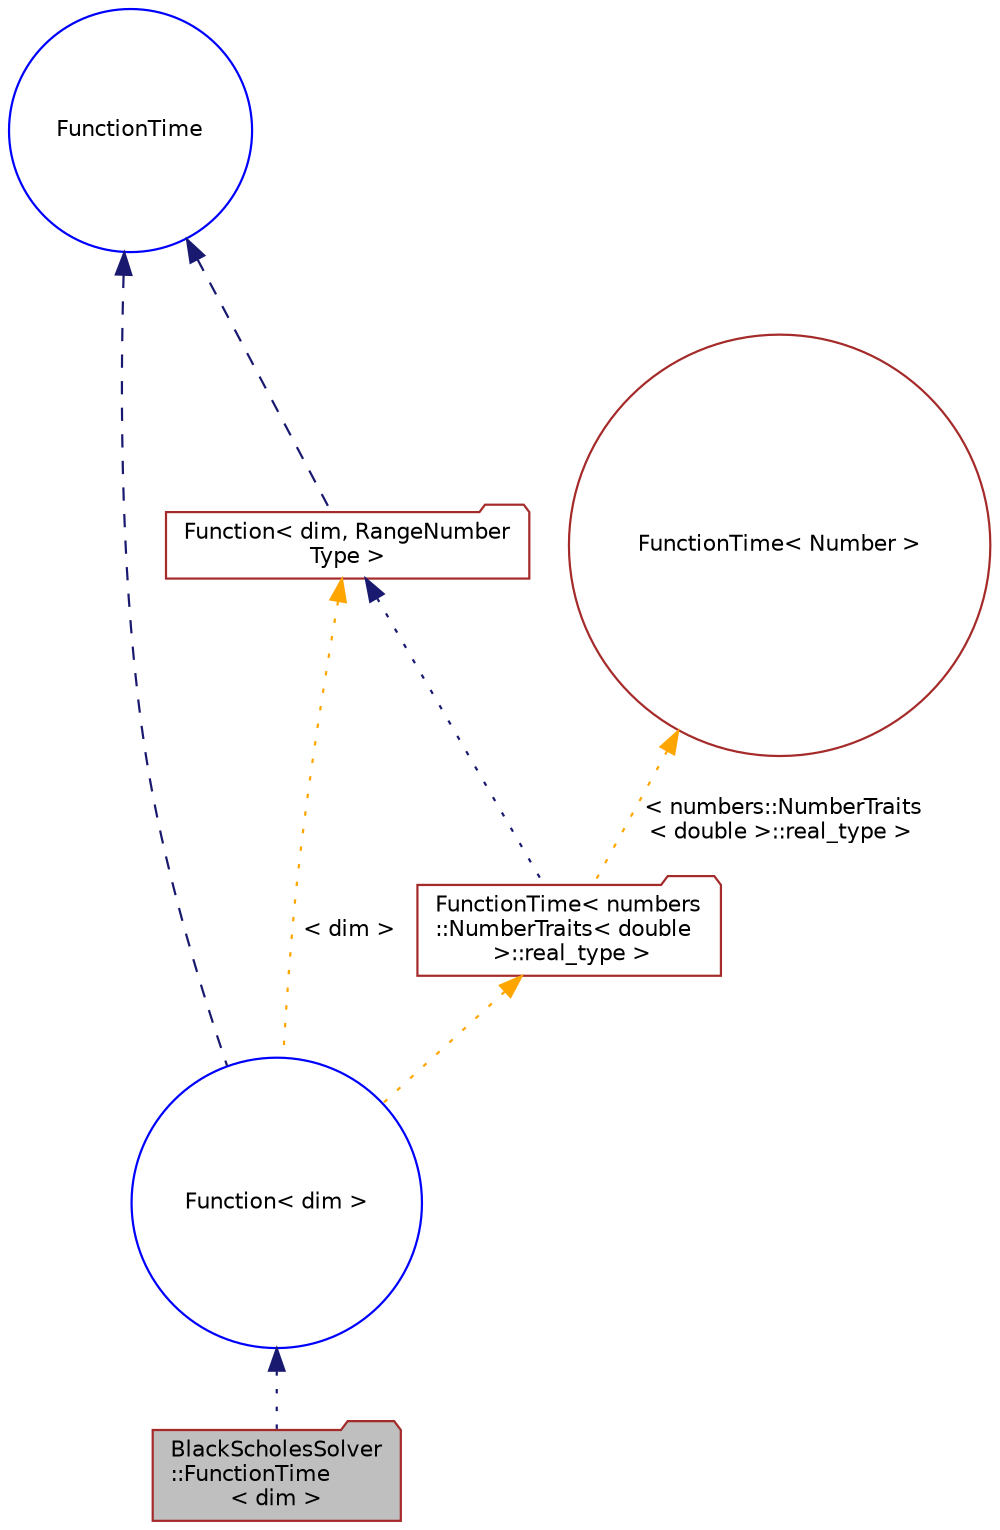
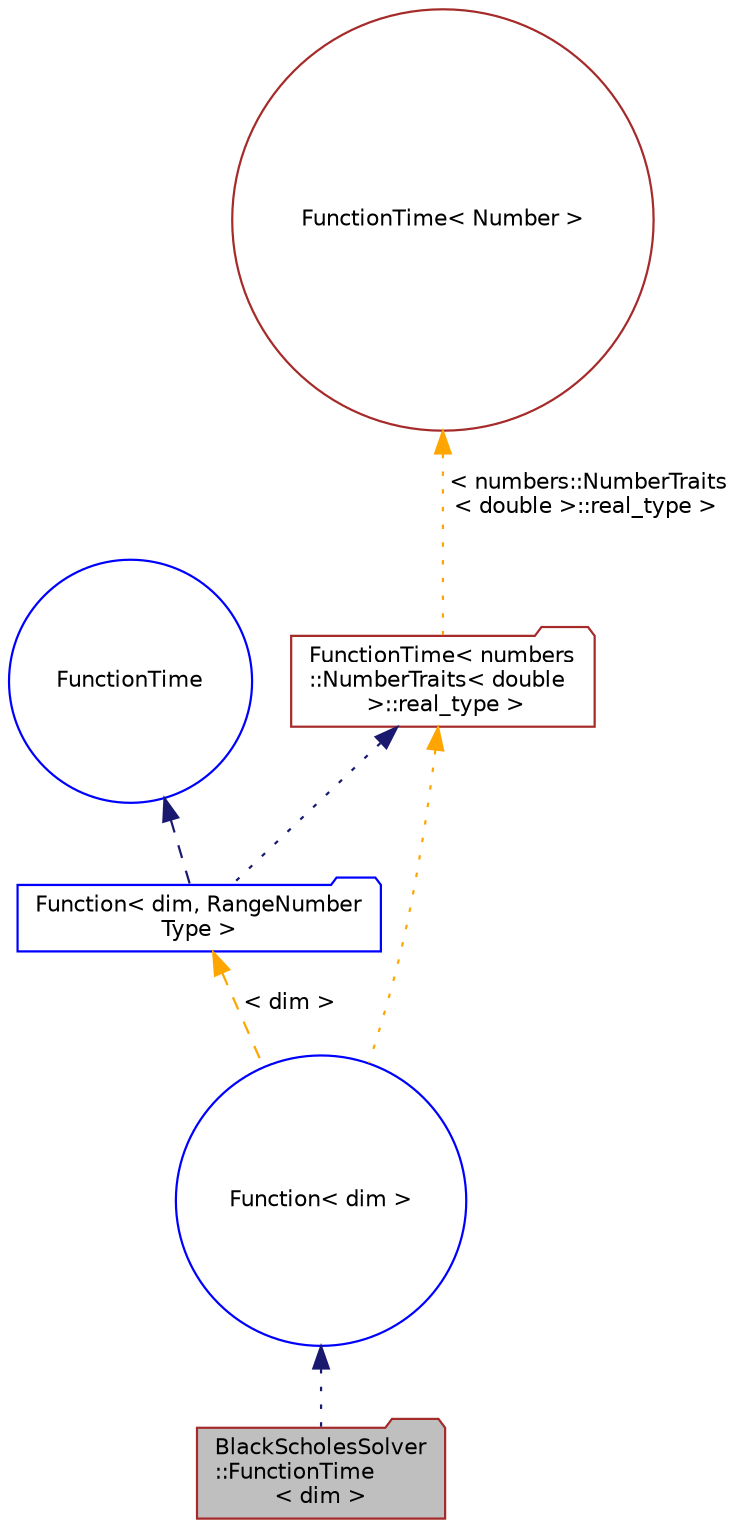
(348, 545) -> (199, 918)
(136, 676) -> none
(460, 741) -> (306, 814)
(303, 828) -> (243, 1020)
